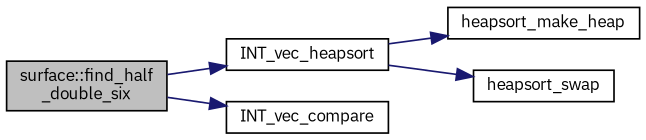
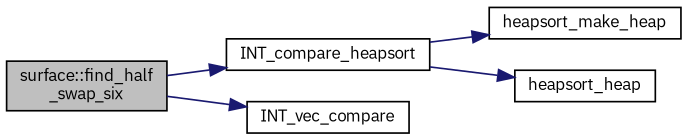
(307, 55) -> (328, 55)
(87, 86) -> (87, 86)
(544, 86) -> (585, 86)
